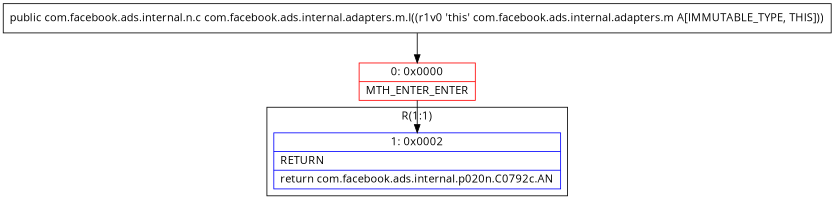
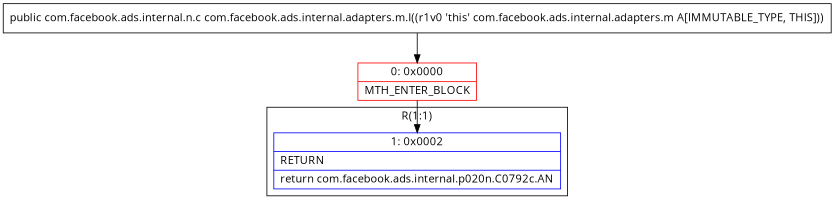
(417, 91) -> (417, 91)
